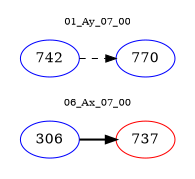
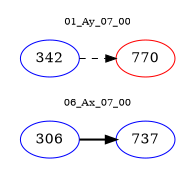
(50, 59) -> (50, 59)
(146, 59) -> (146, 59)
(146, 140) -> (146, 140)
